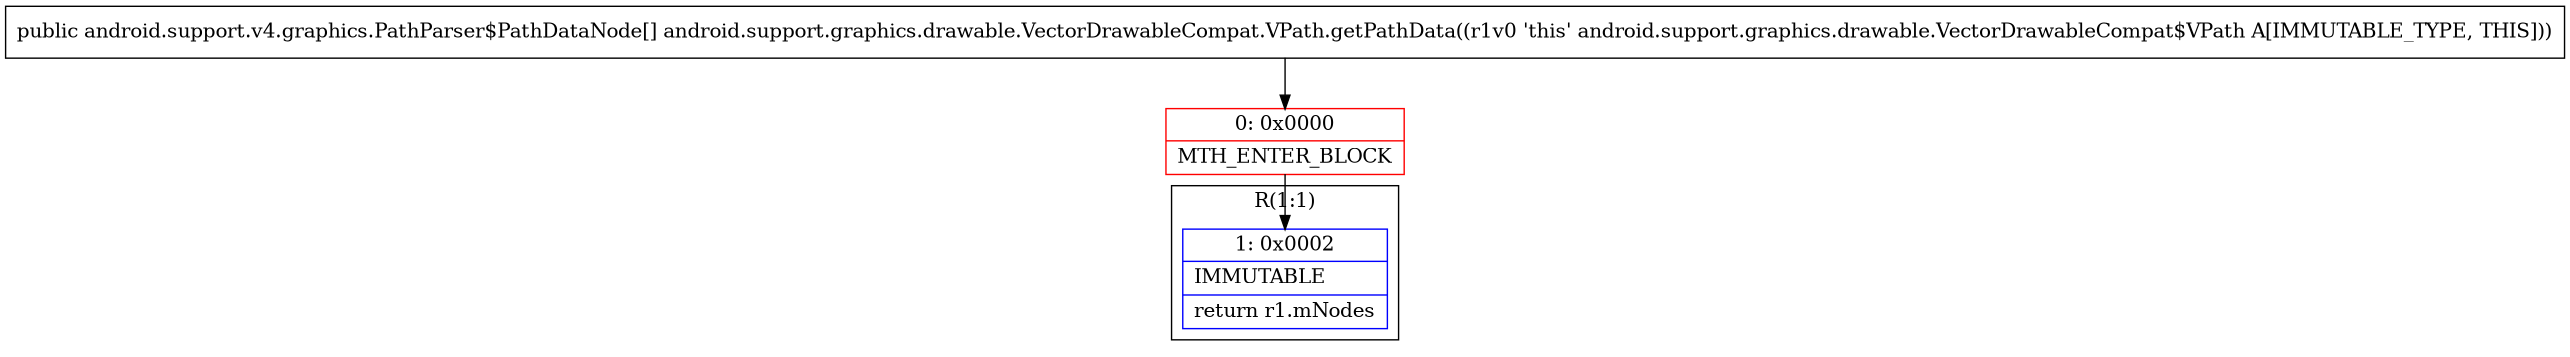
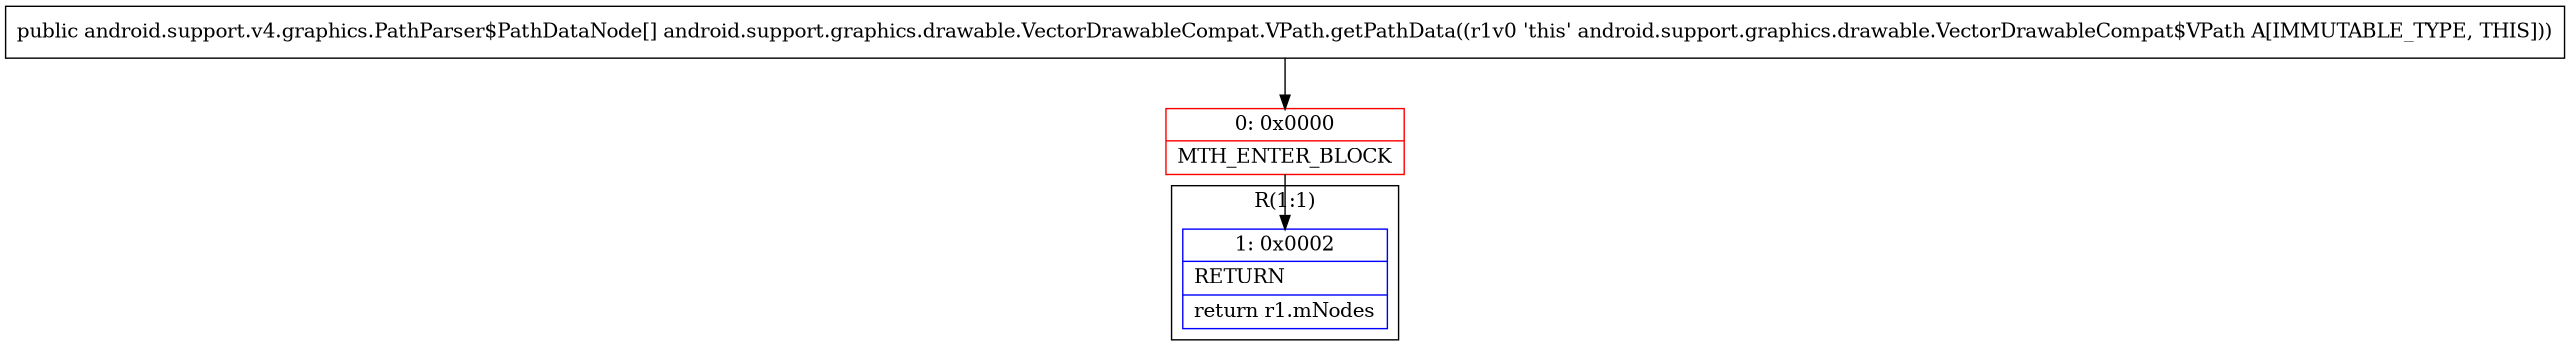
(1260, 277) -> (1240, 277)
